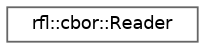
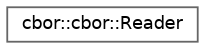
(102, 24) -> (102, 24)
